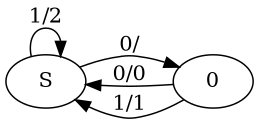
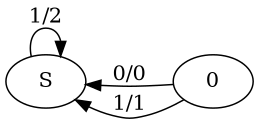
(122, 56) -> none
